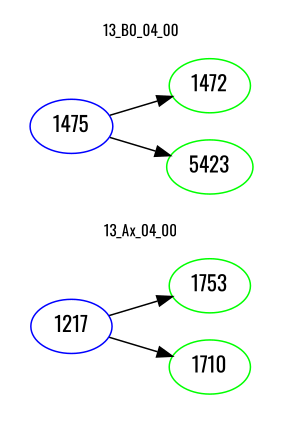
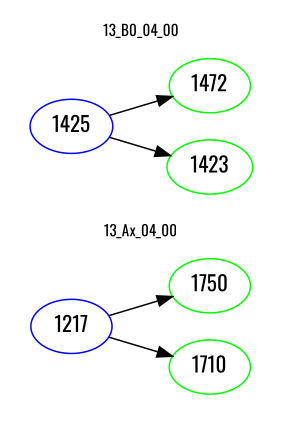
(71, 126) -> (71, 126)
(210, 167) -> (210, 167)
(210, 286) -> (210, 286)
